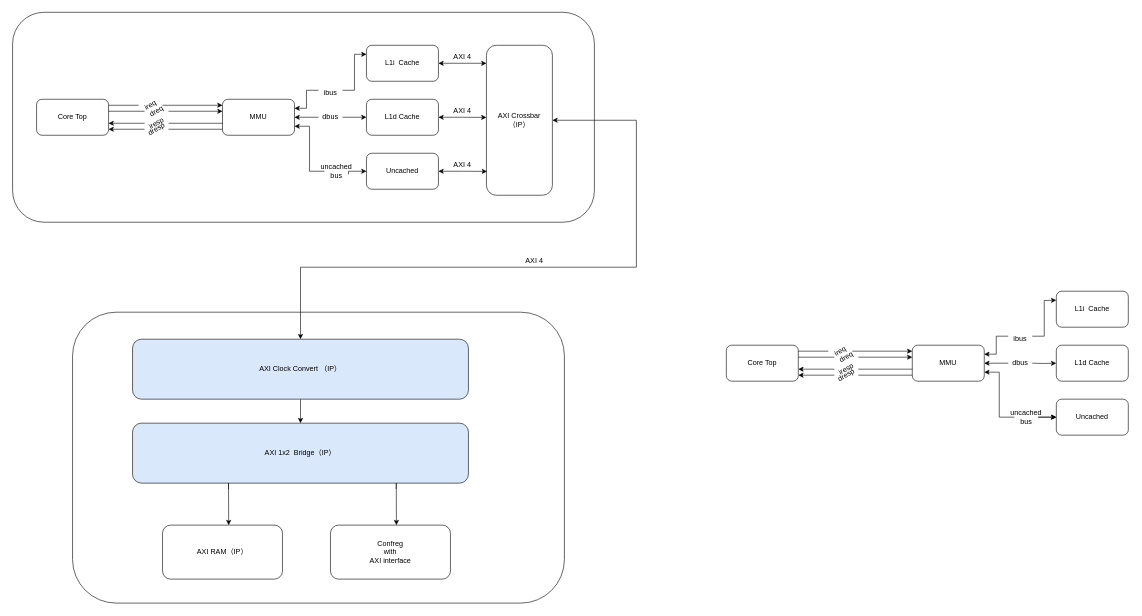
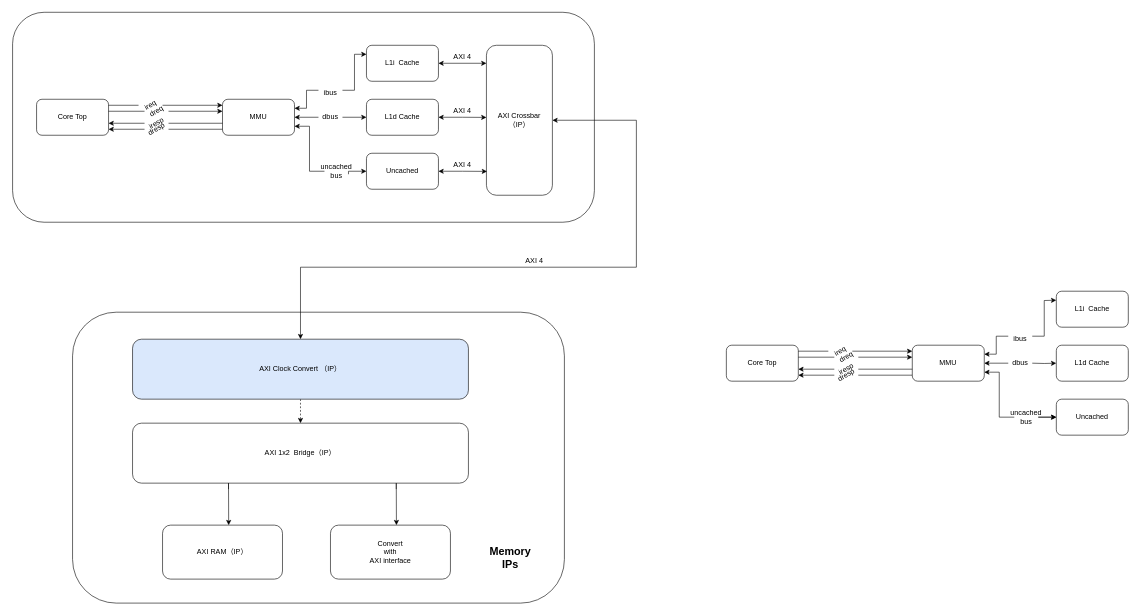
(300, 408) -> (300, 408)
(300, 453) -> (300, 453)
(390, 552) -> (390, 552)
none -> (510, 558)
